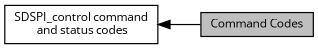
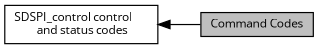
(81, 25) -> (81, 25)
